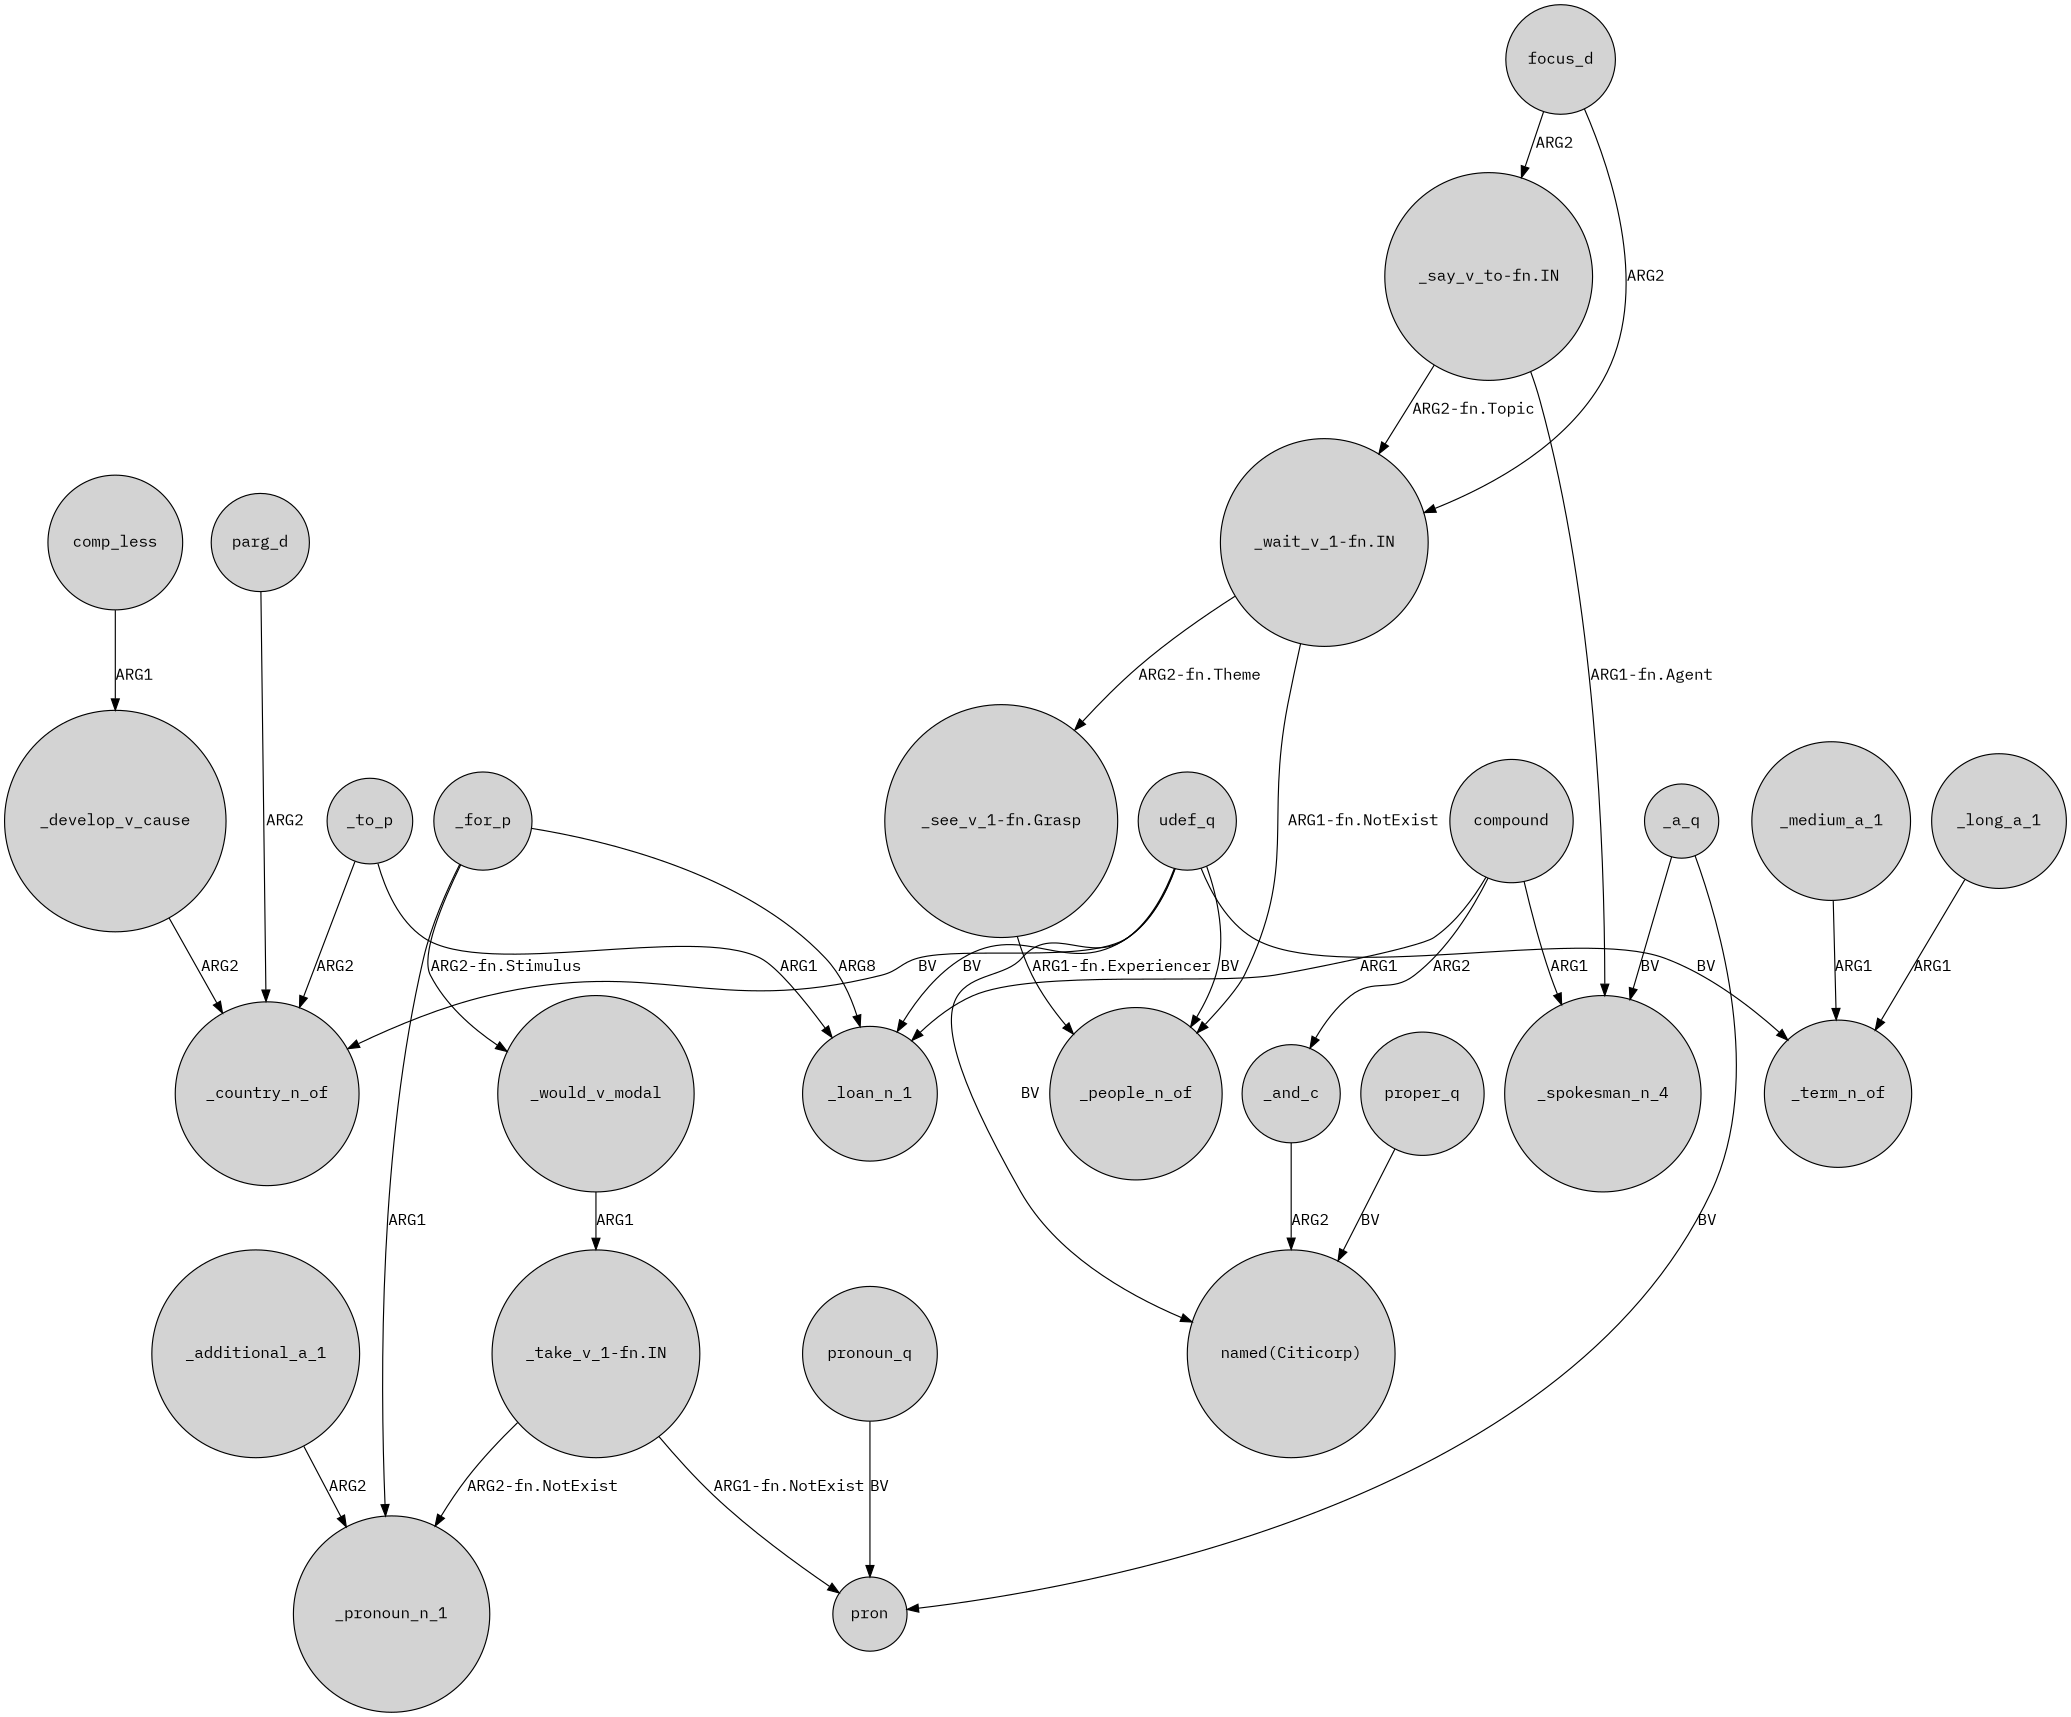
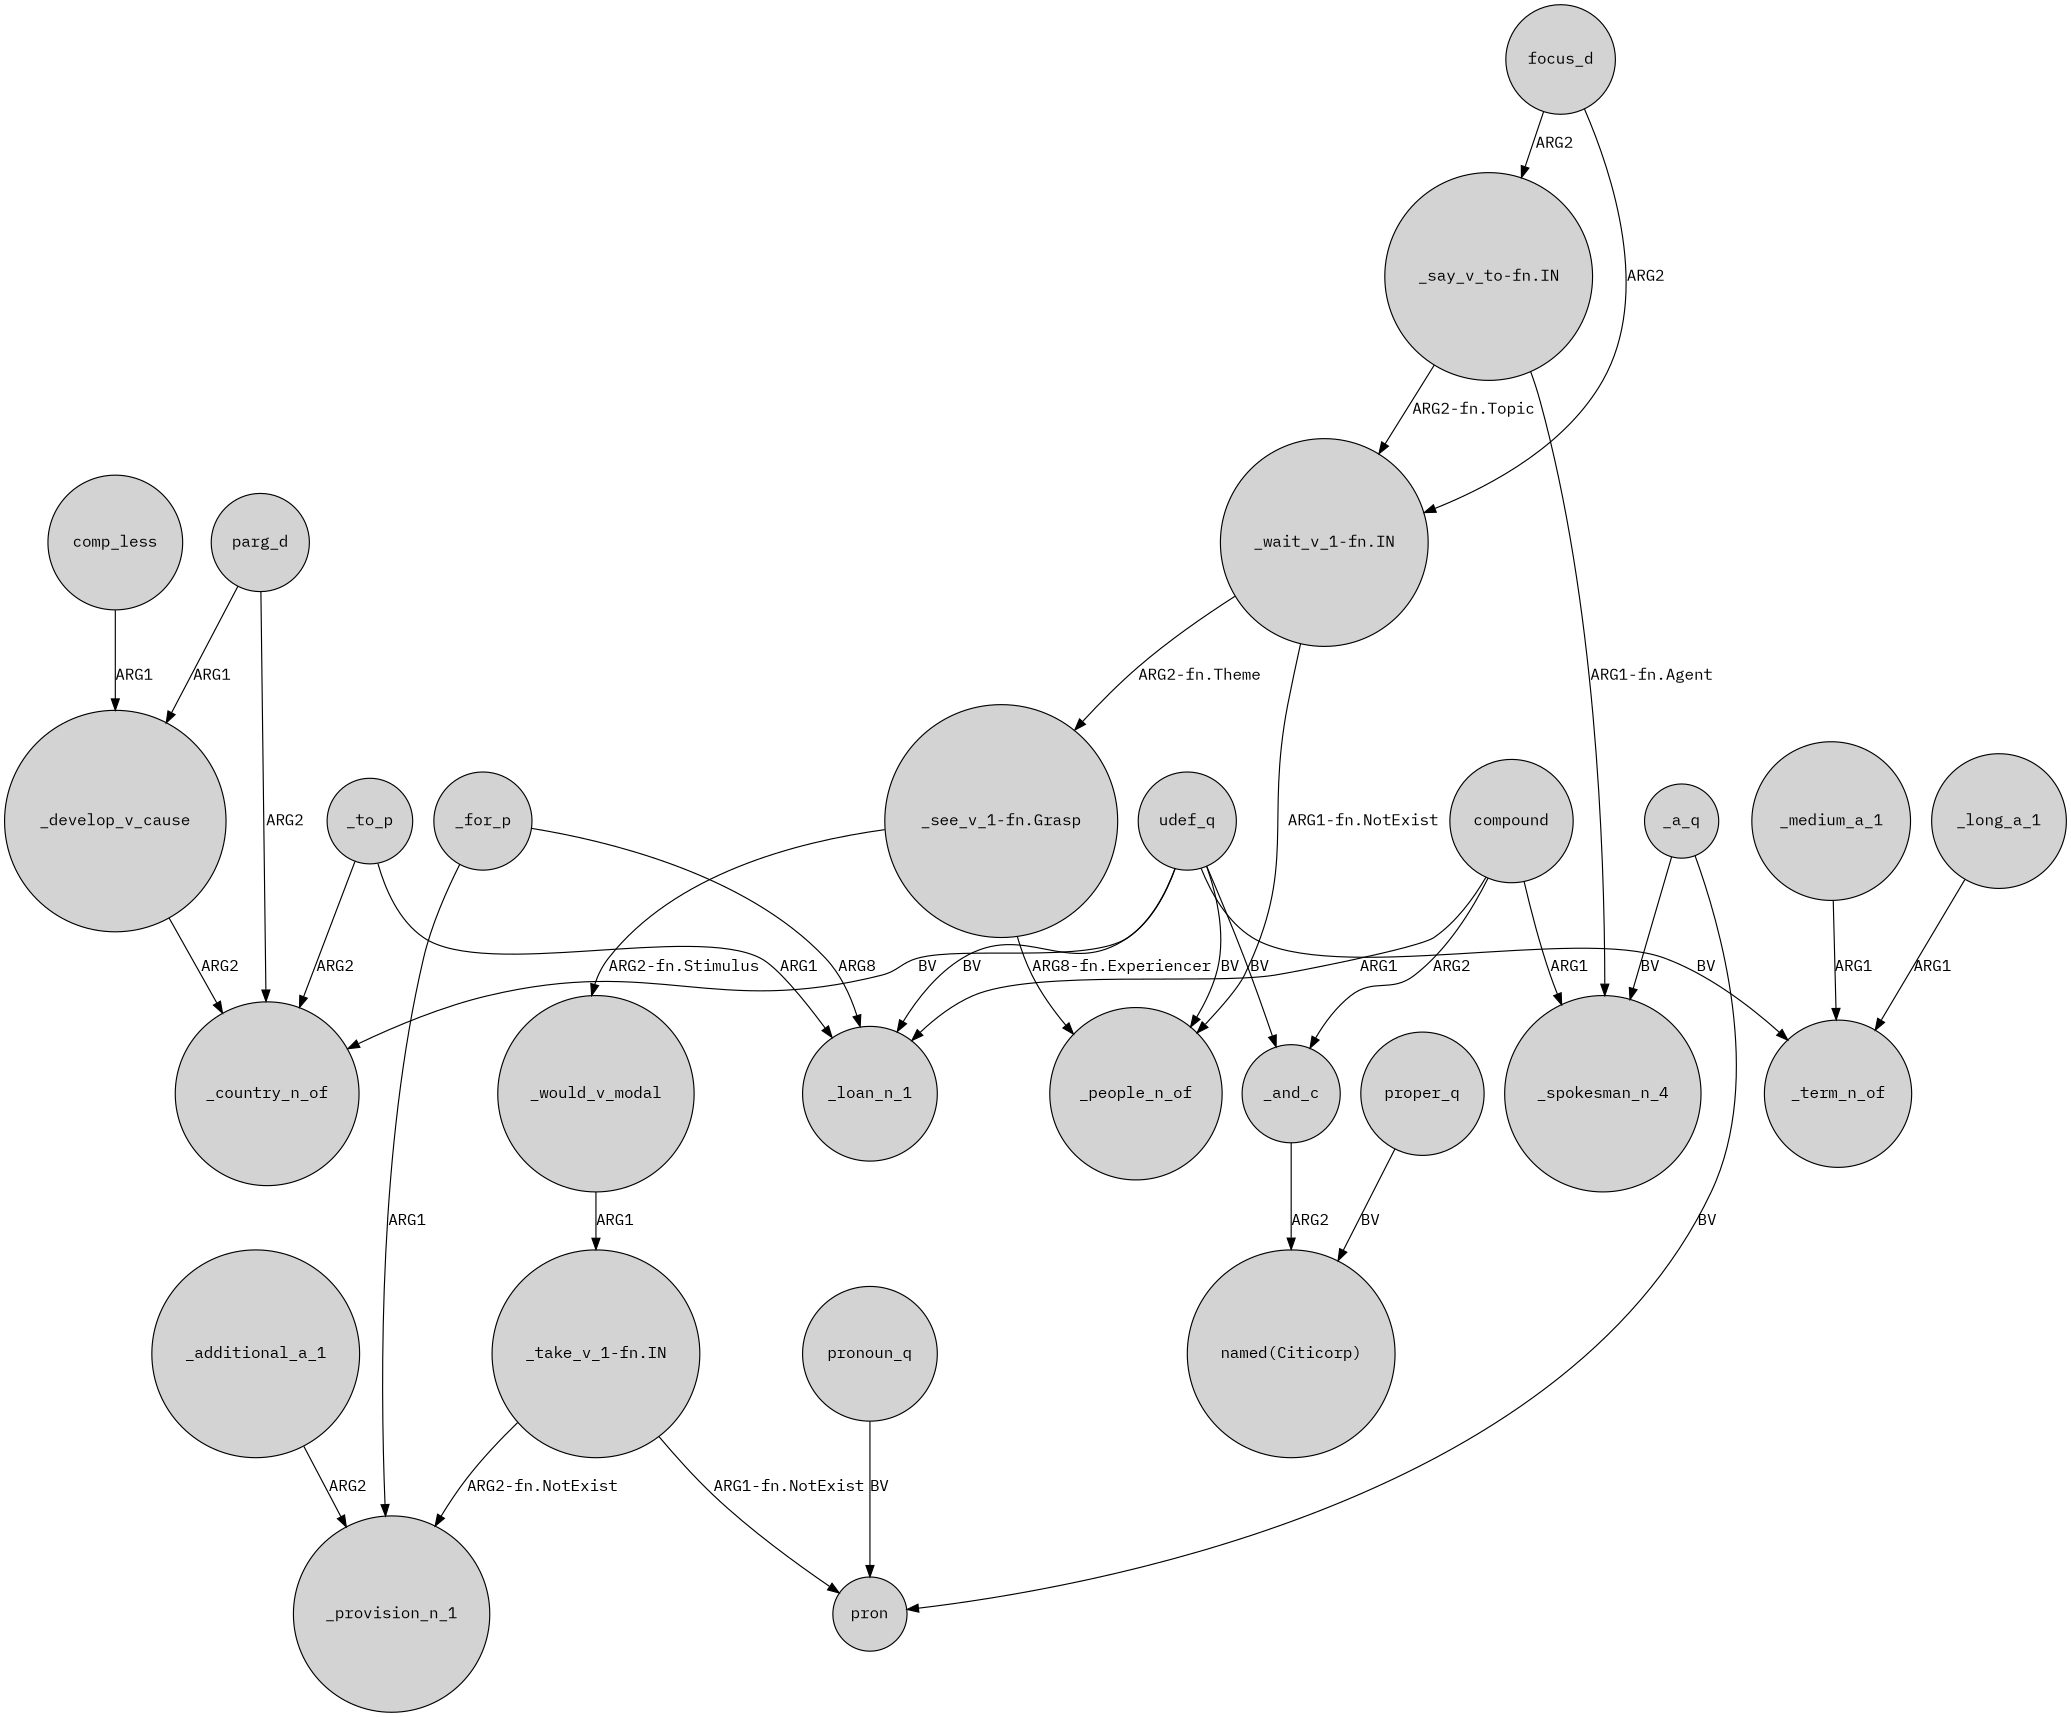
none -> (205, 649)
(1122, 967) -> (1122, 967)
(429, 971) -> (721, 875)
(961, 1067) -> (1241, 950)
(392, 1614) -> (392, 1614)
